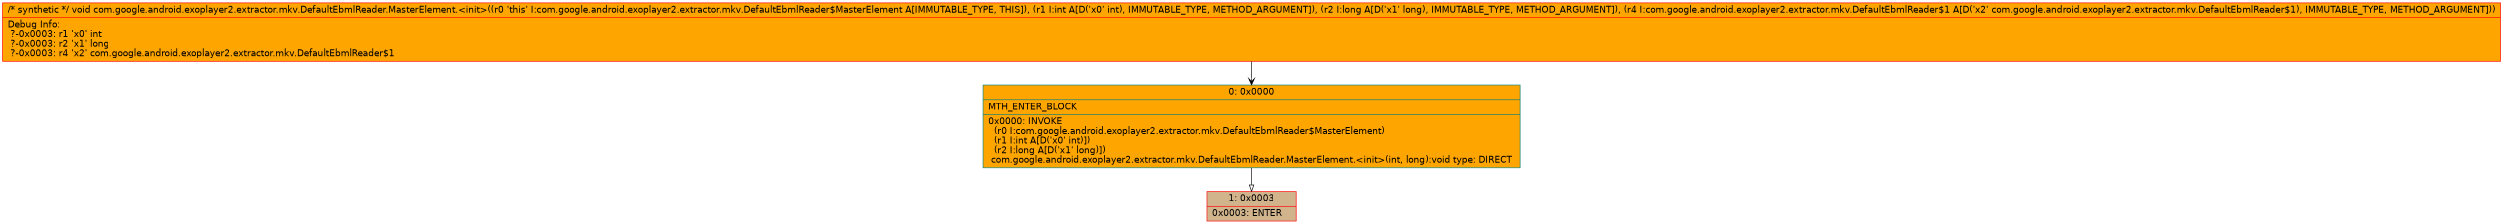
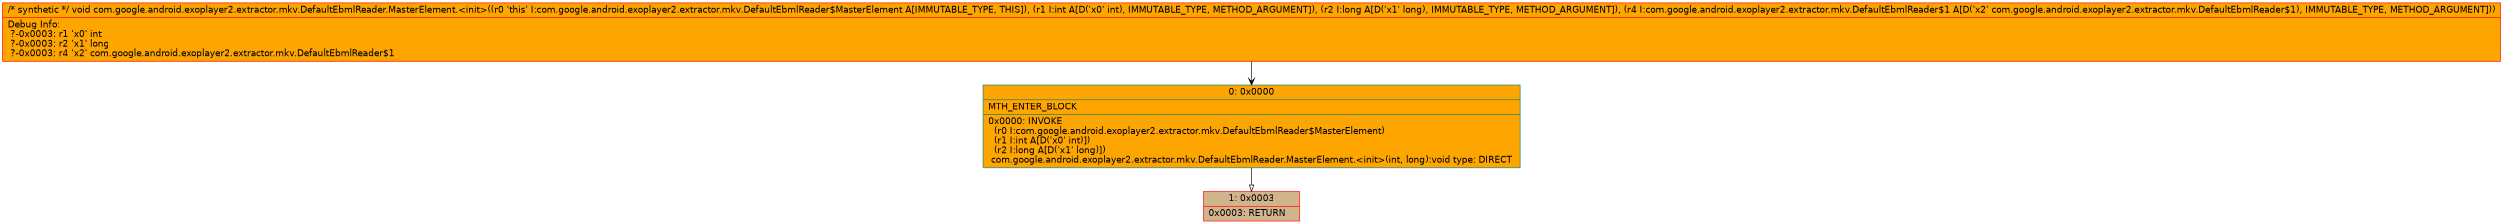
(1252, 213) -> (1252, 213)
